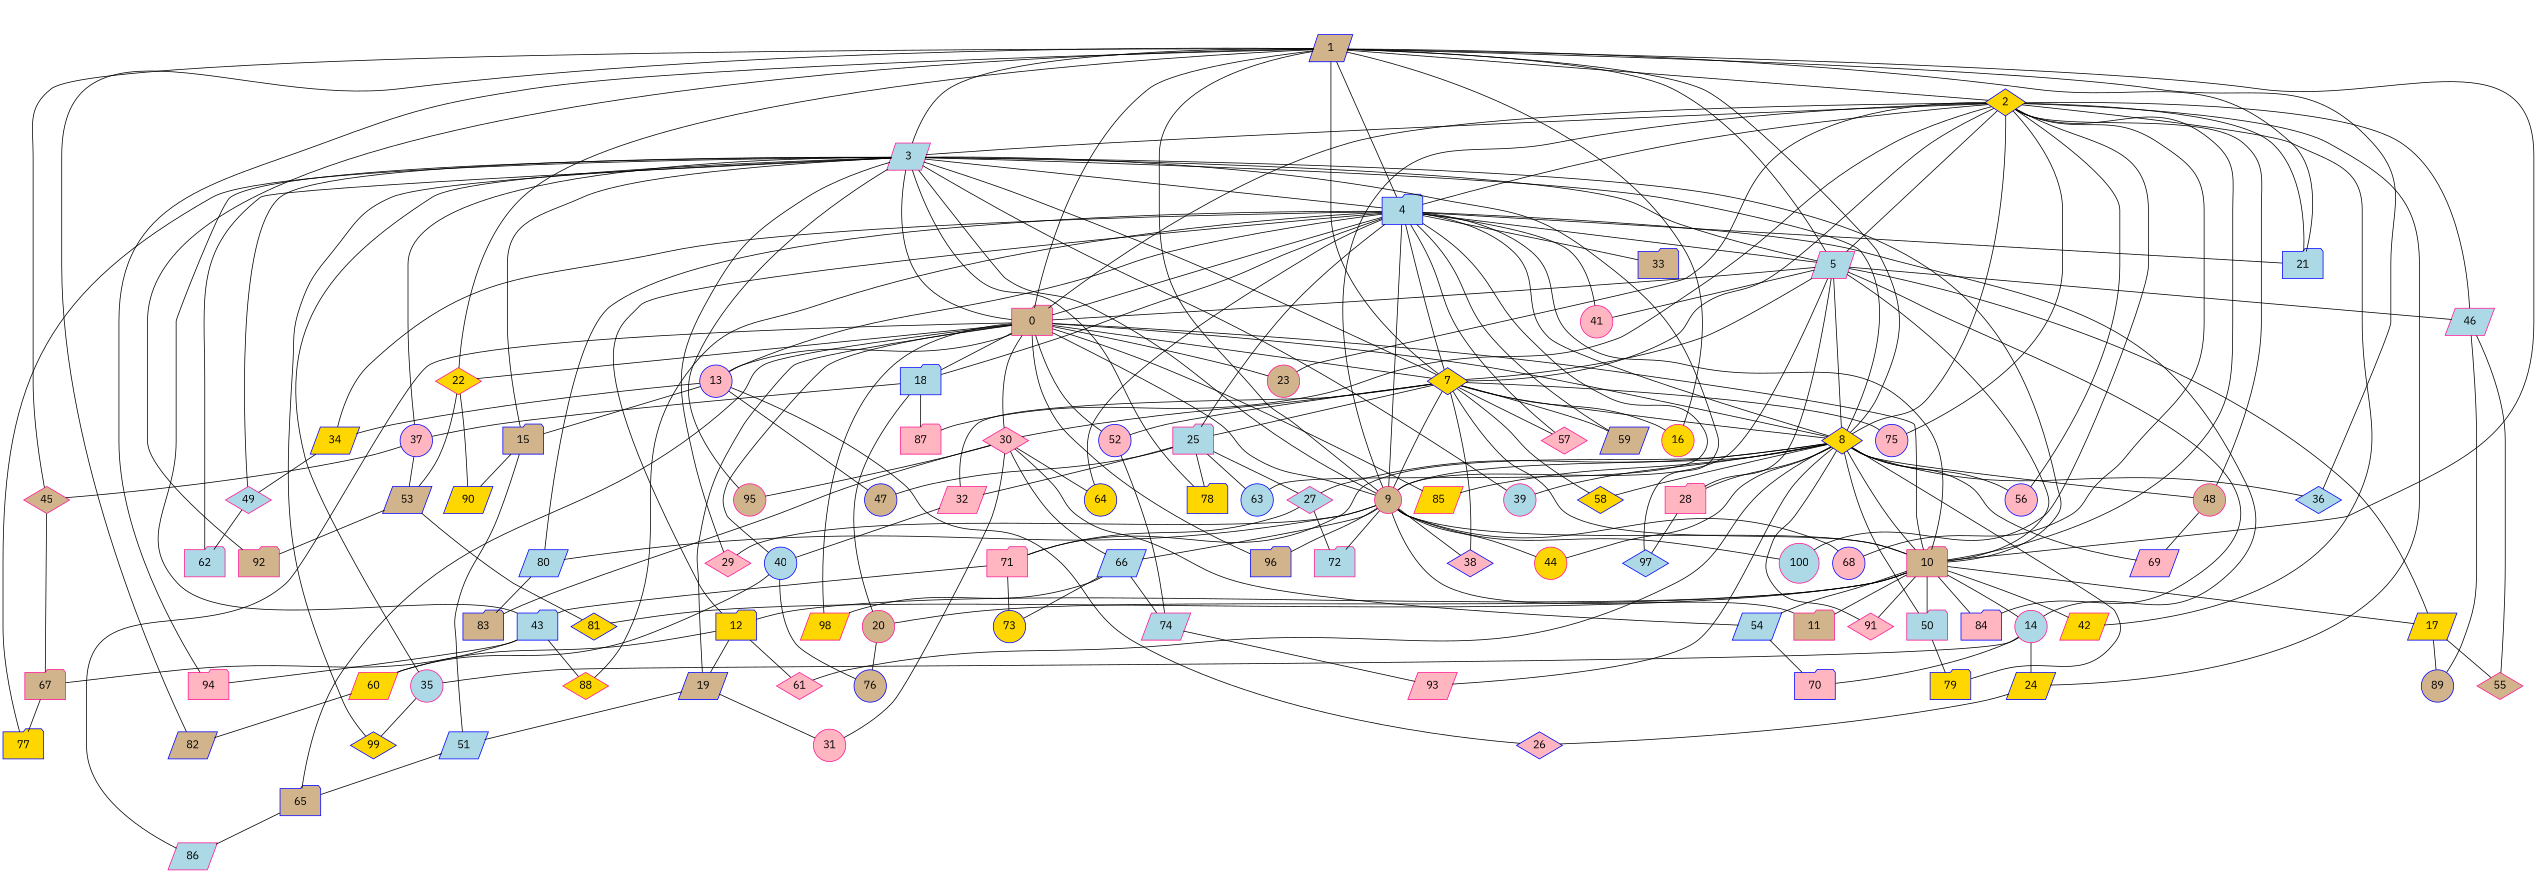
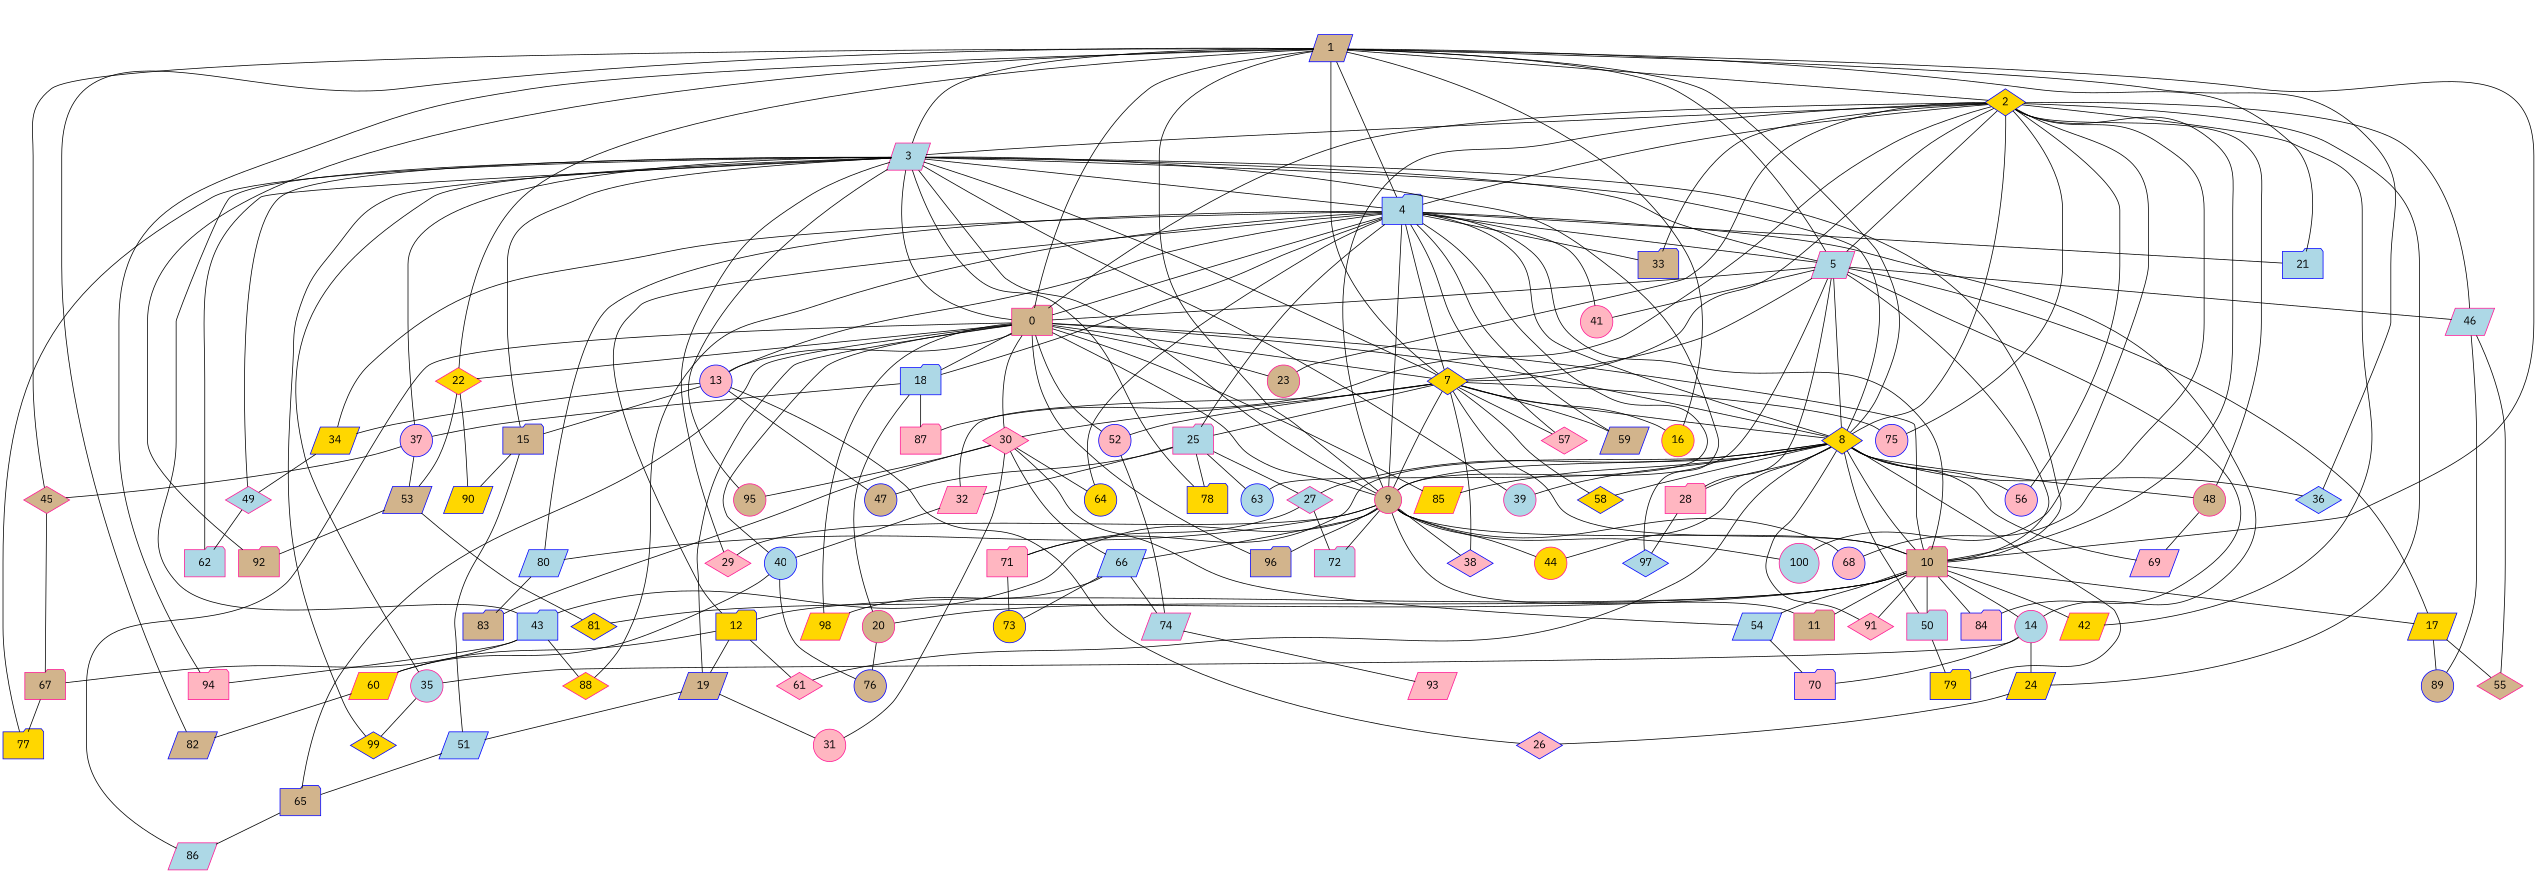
(2226, 123) -> (1748, 138)
(772, 587) -> (997, 593)
(1692, 644) -> none
